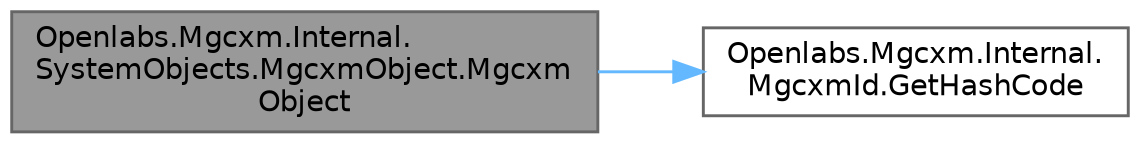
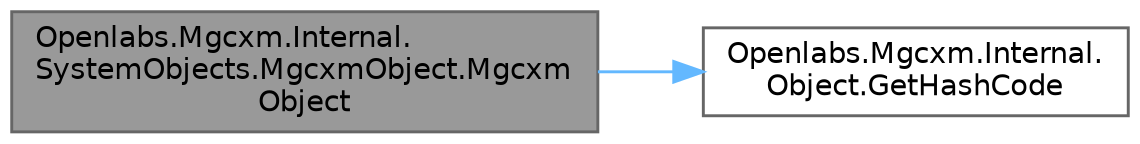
(916, 72) -> (916, 72)
